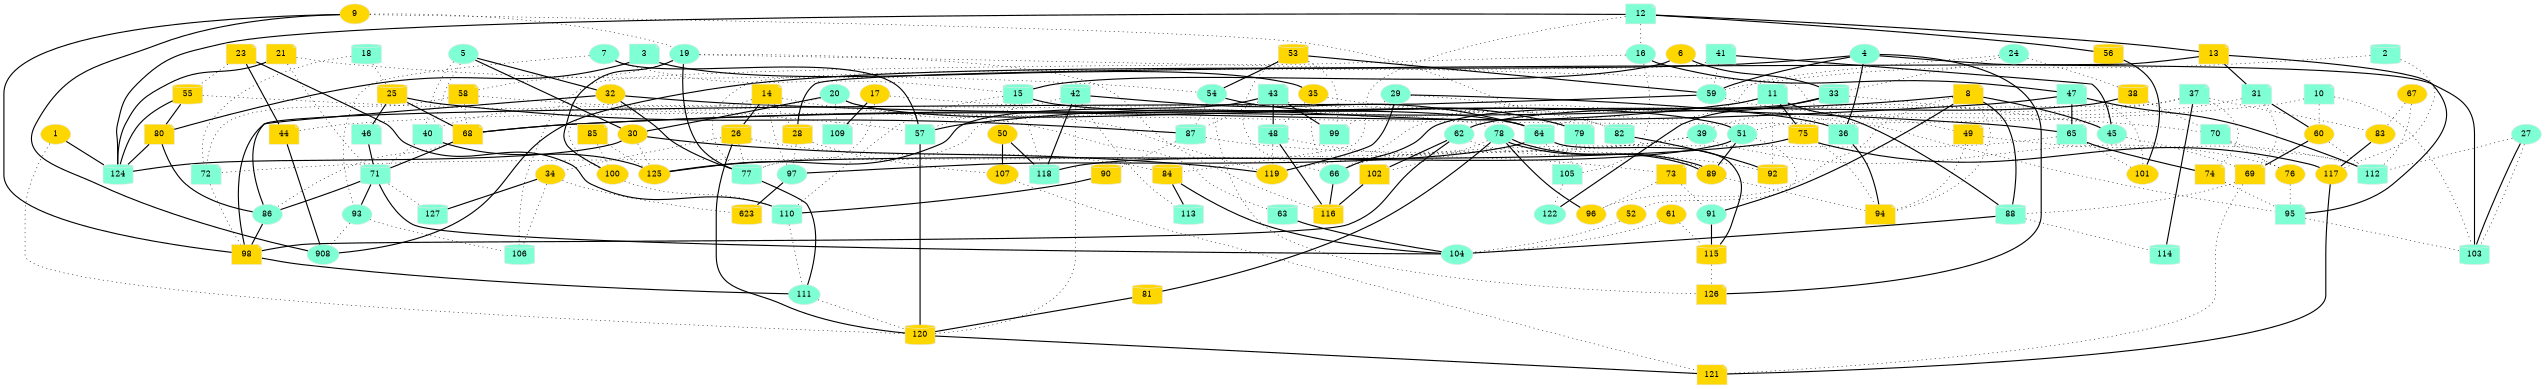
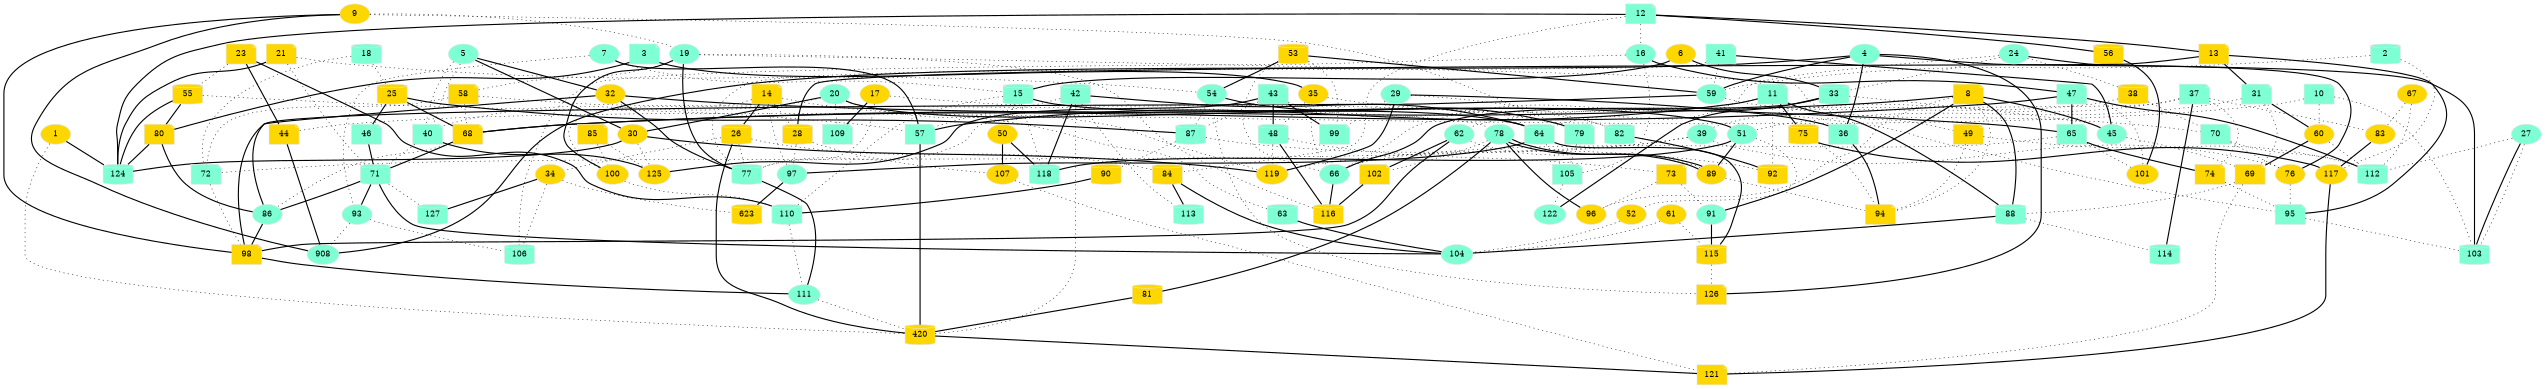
none -> (2303, 74)
(1794, 109) -> (1794, 109)
(1229, 158) -> none
(920, 335) -> (920, 335)
